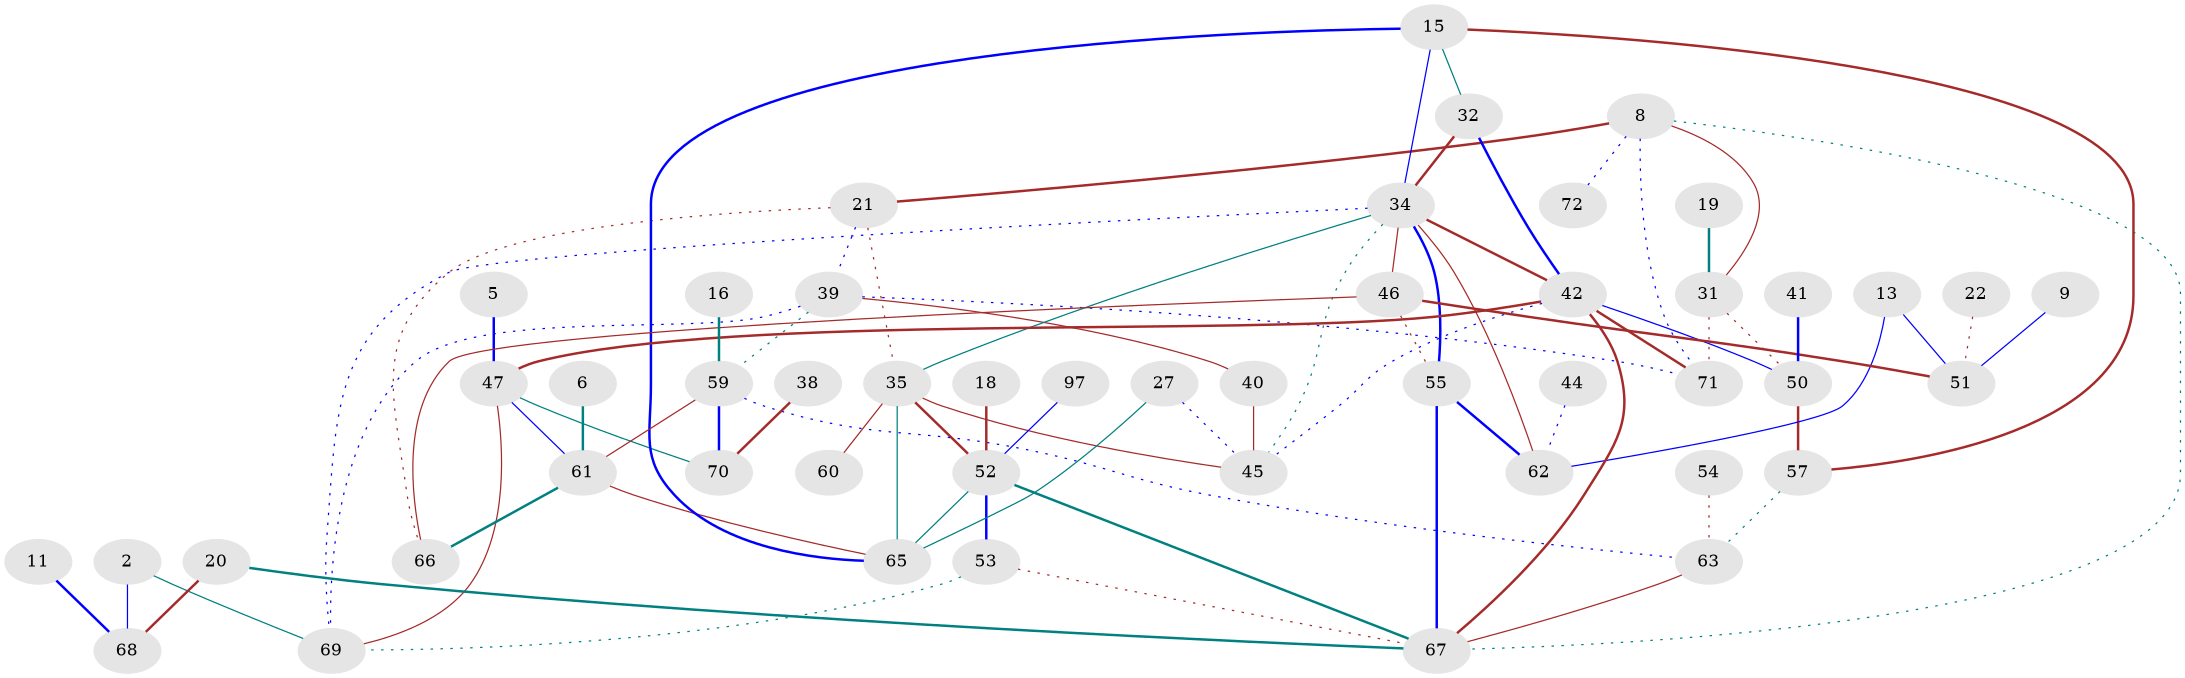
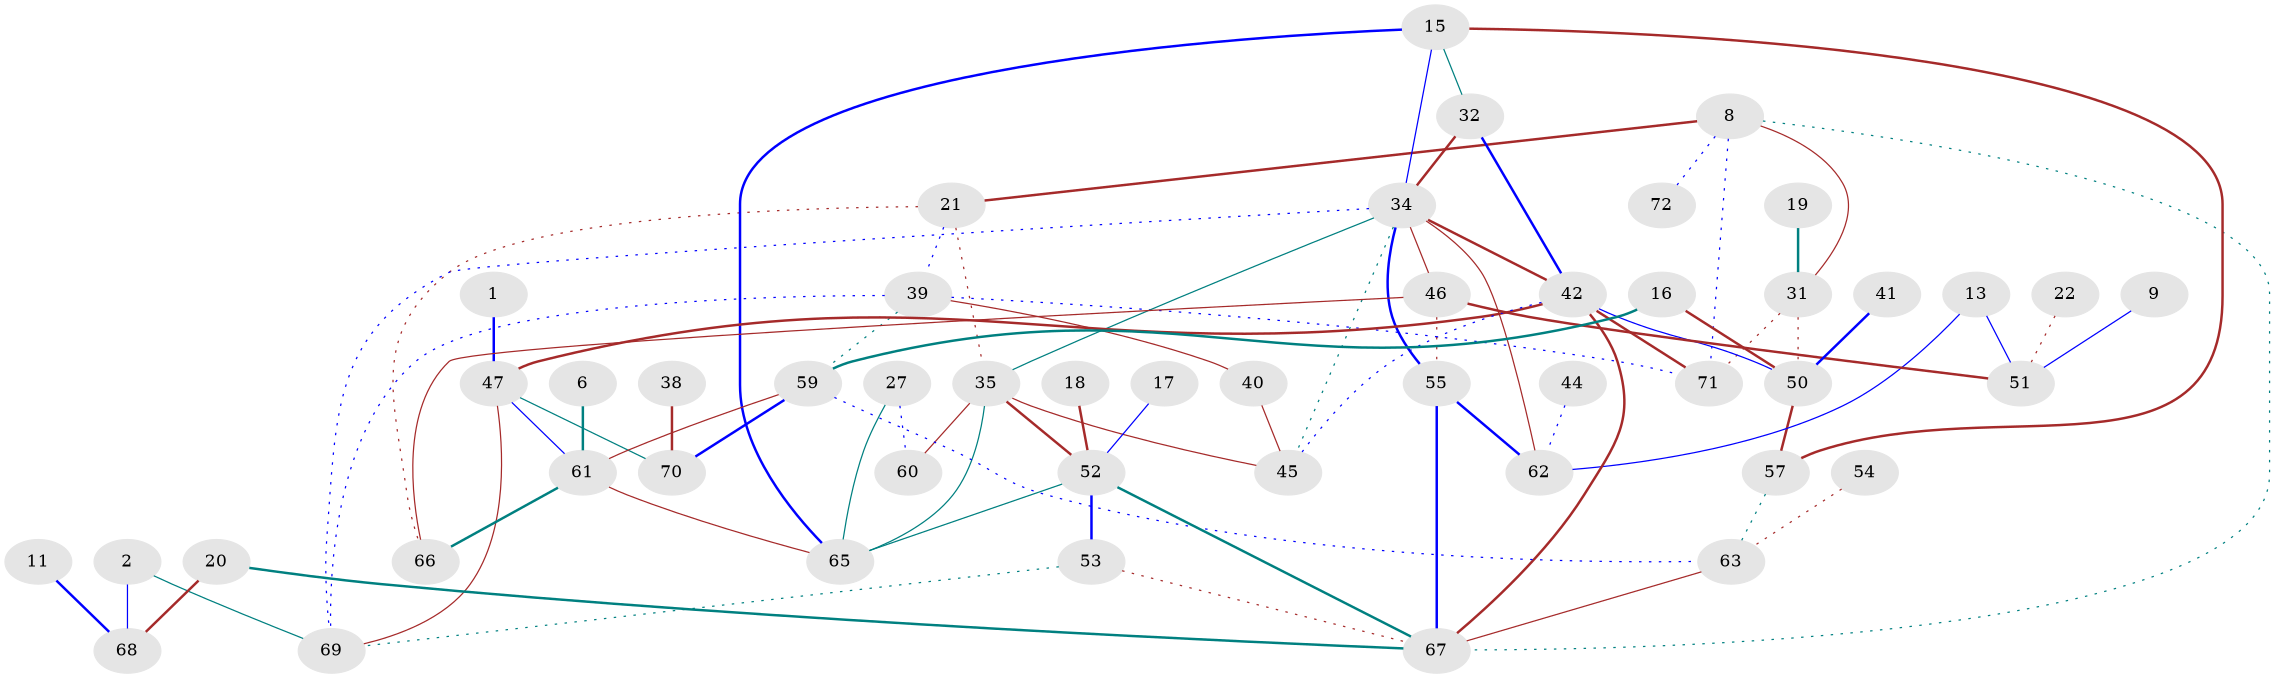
(494, 295) -> (494, 295)
none -> (1728, 338)
(1075, 384) -> (1164, 384)
(1209, 428) -> (902, 419)
